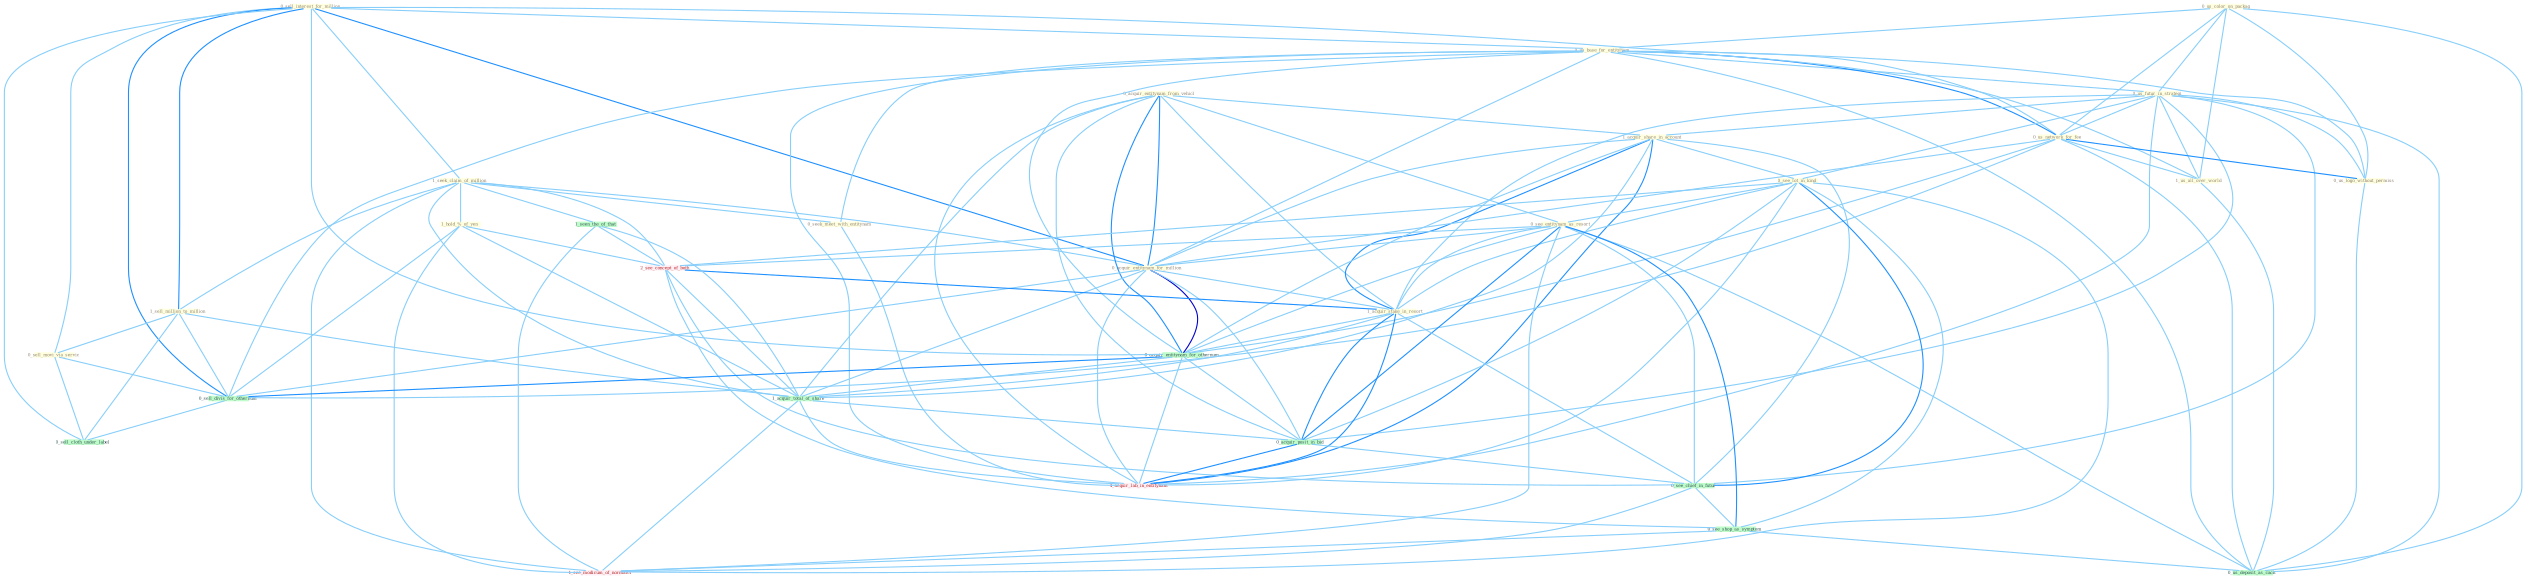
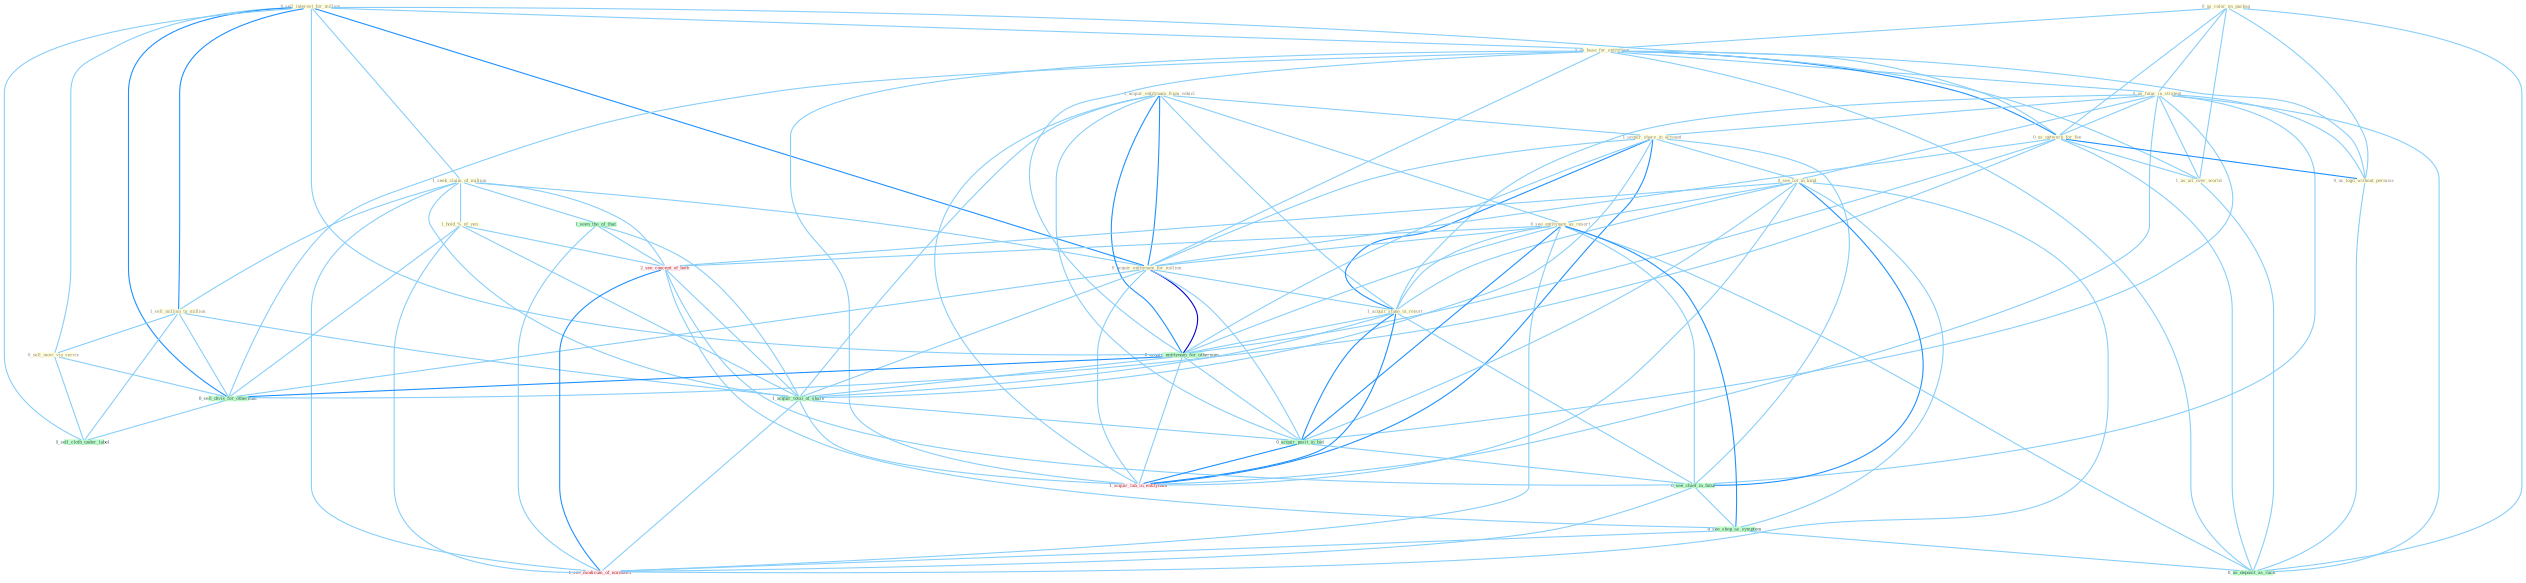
(1160, 94) -> (1160, 94)
(841, 224) -> none
(1048, 291) -> (560, 407)
(1139, 486) -> (1139, 486)
